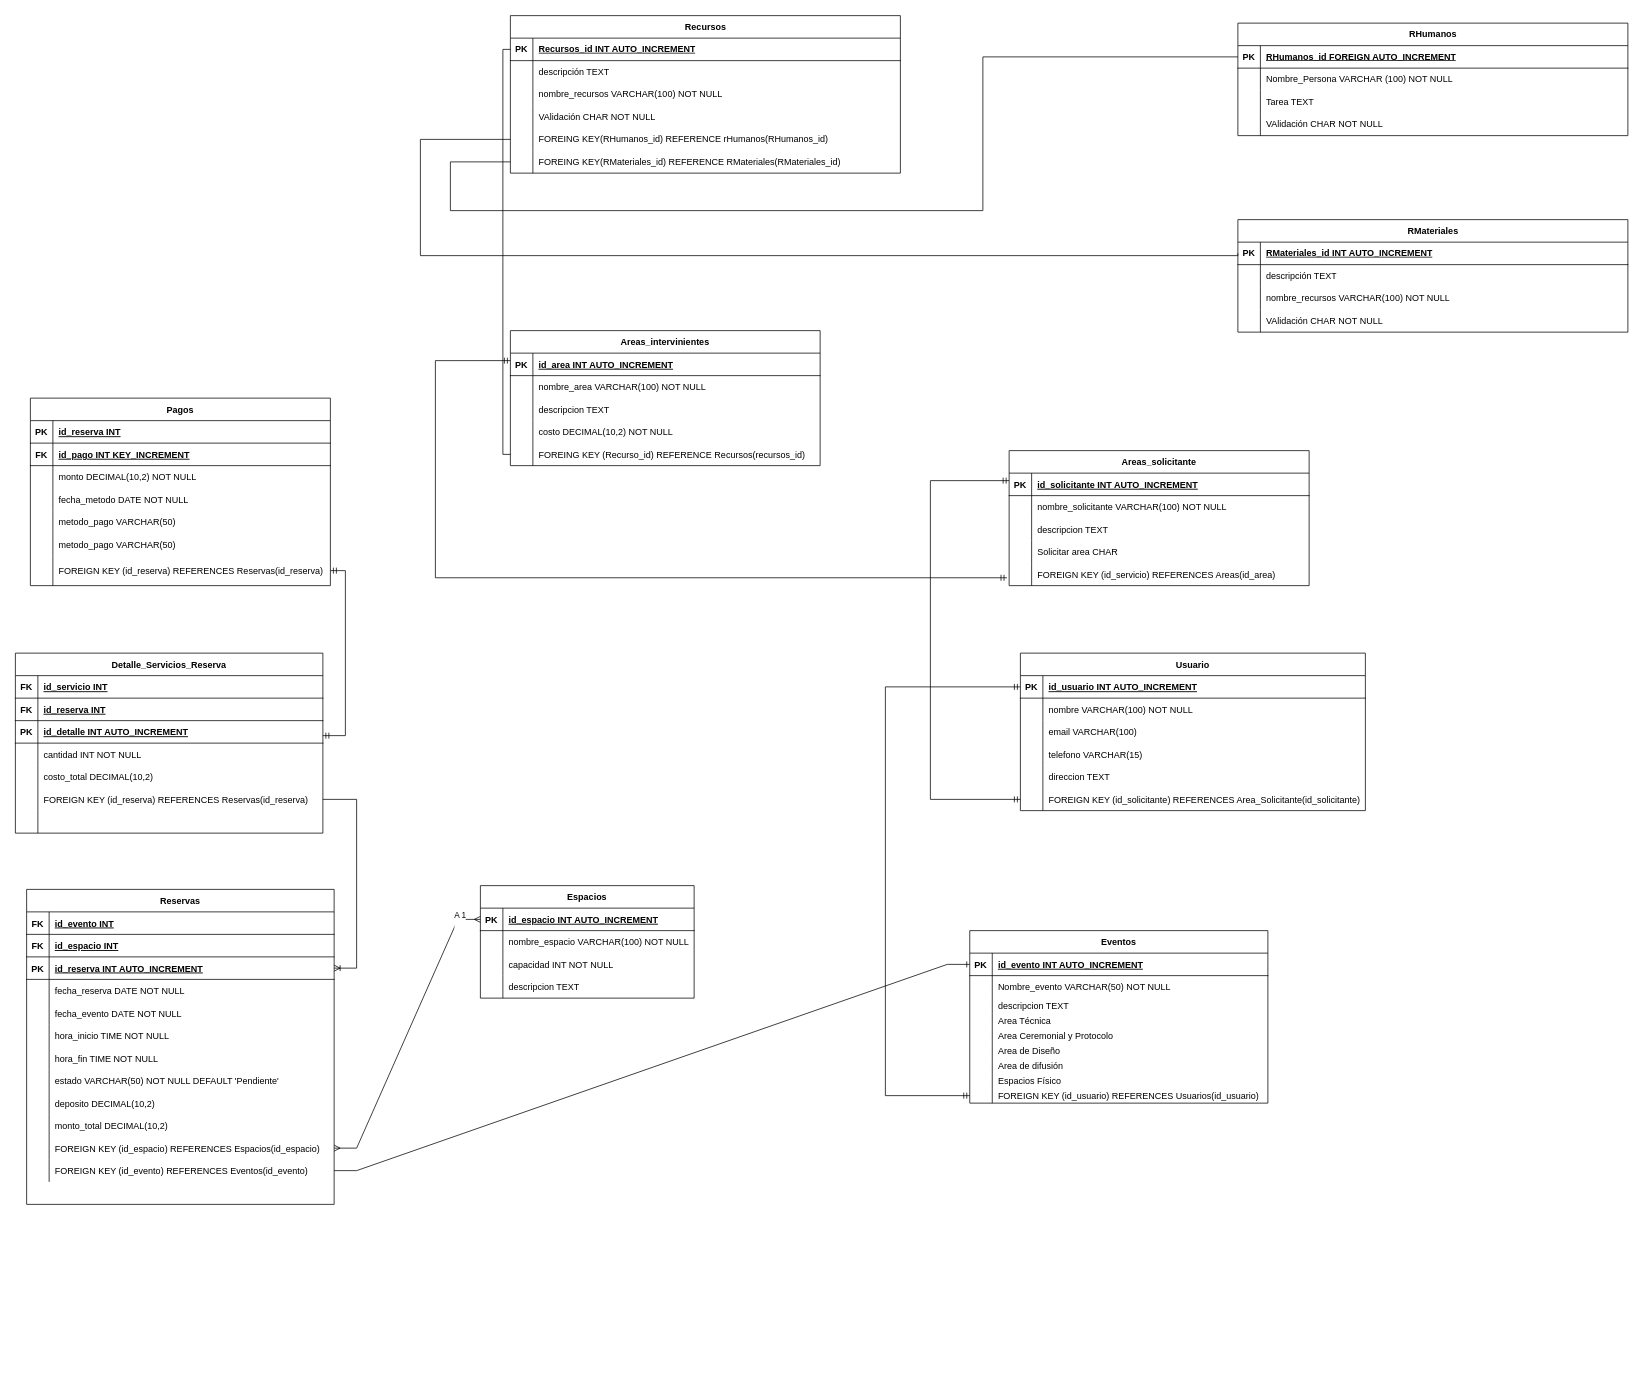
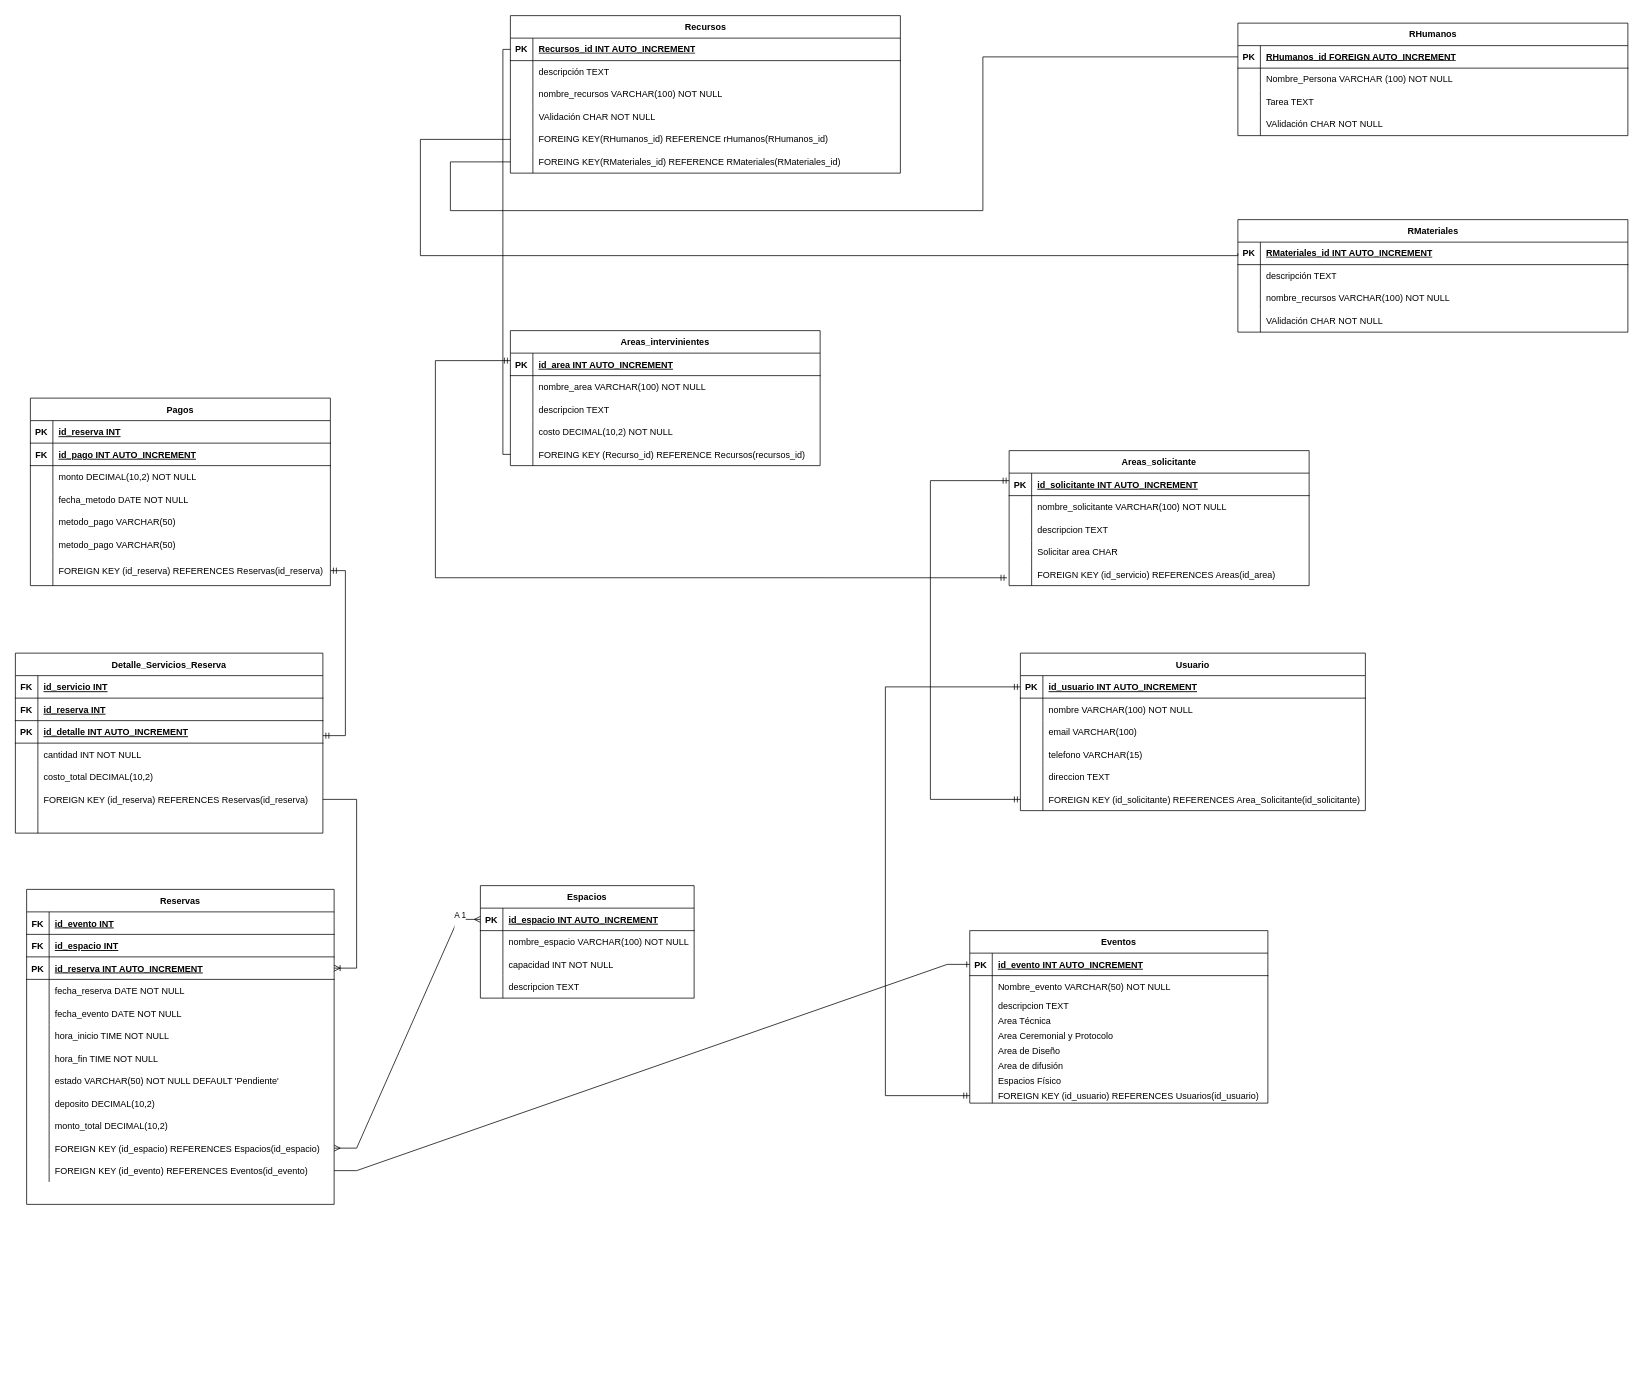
(119, 455) -> (122, 455)
